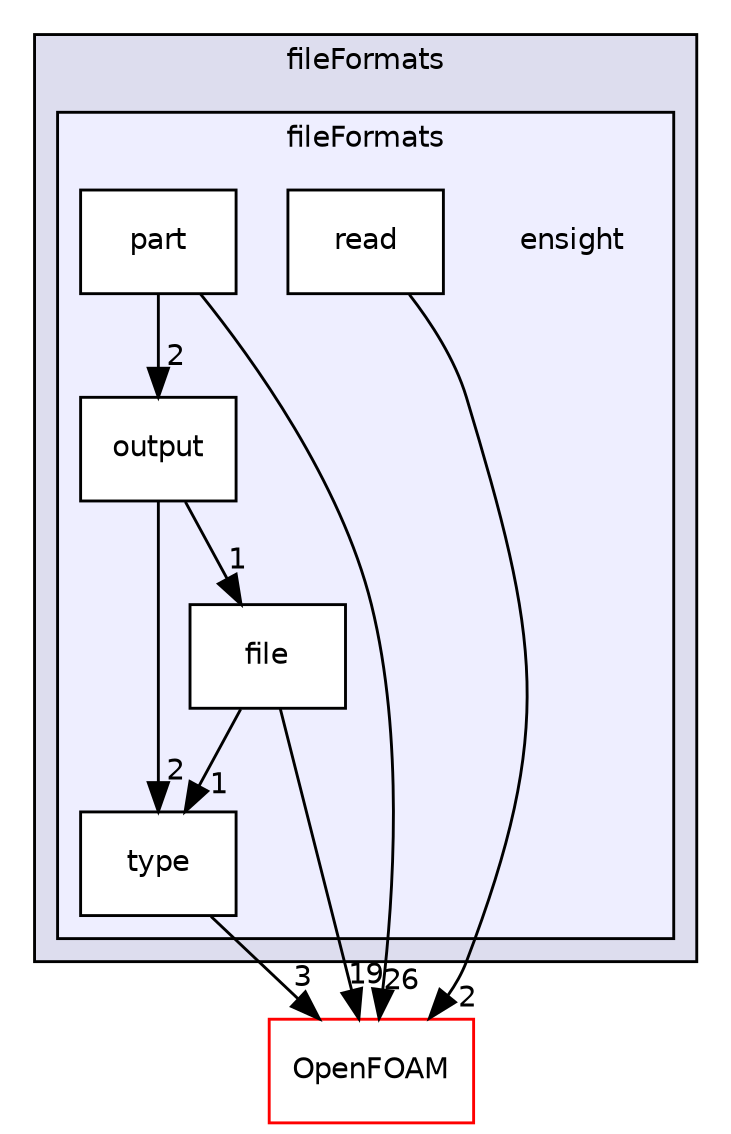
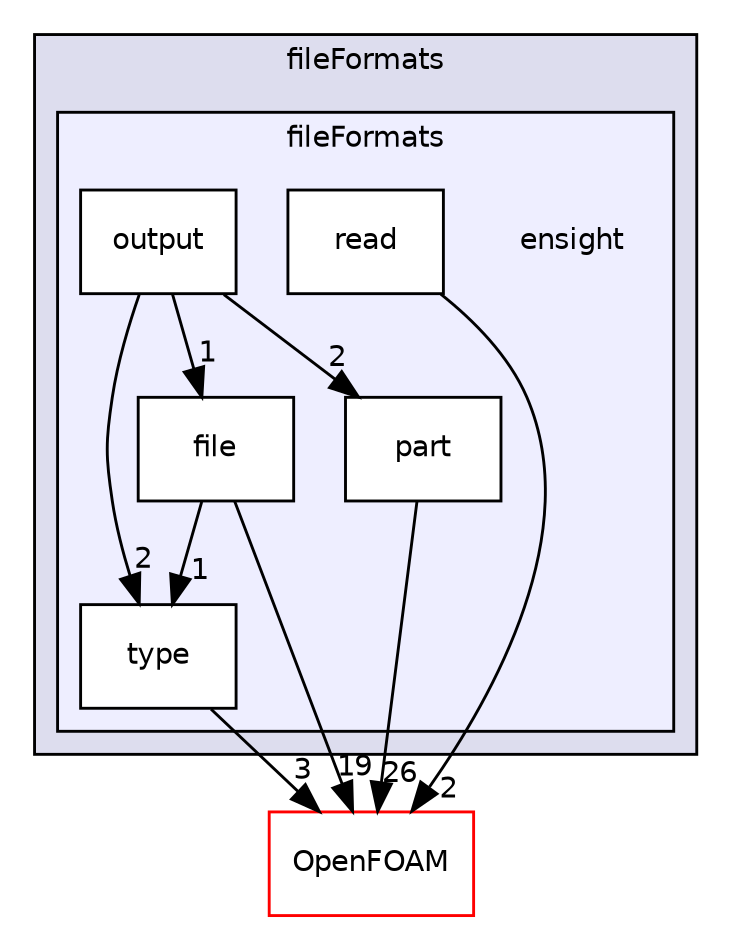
(158, 331) -> (280, 337)
